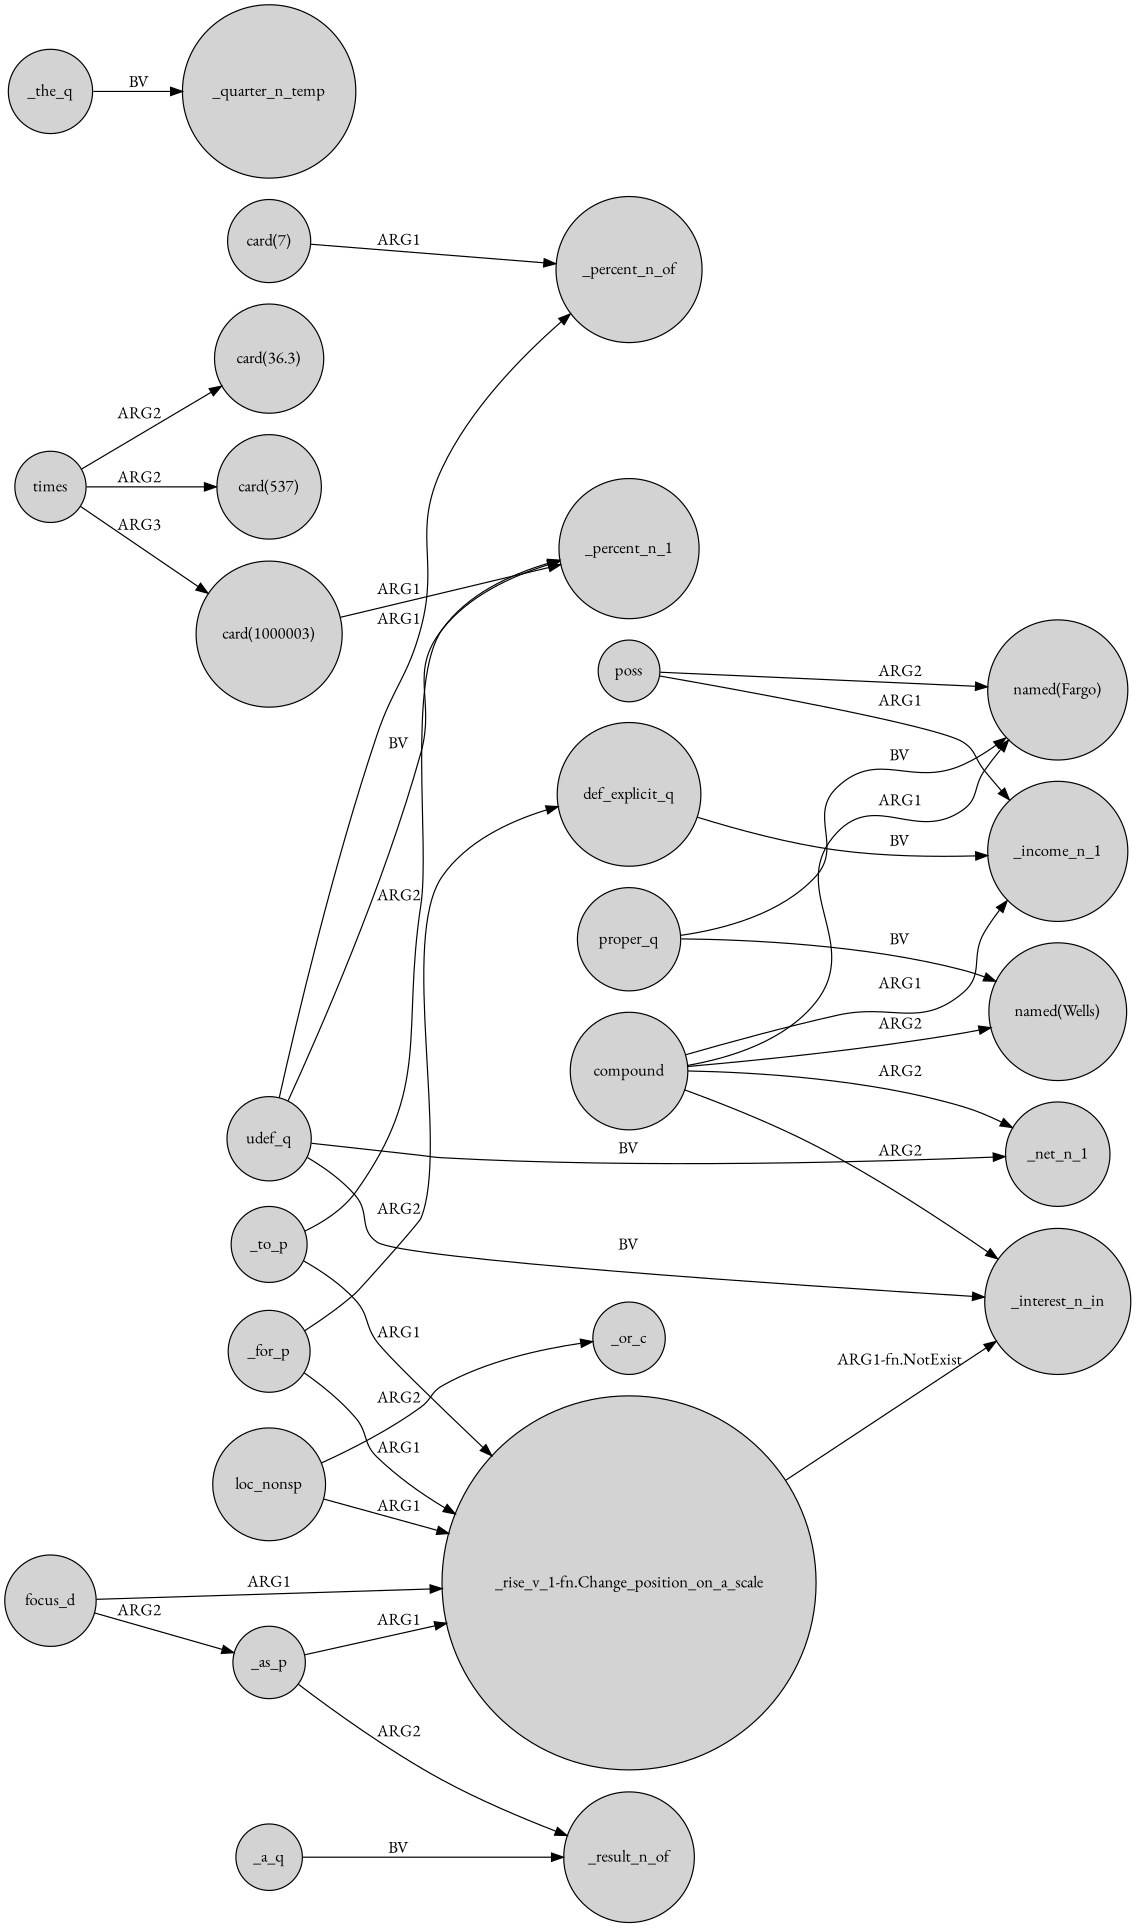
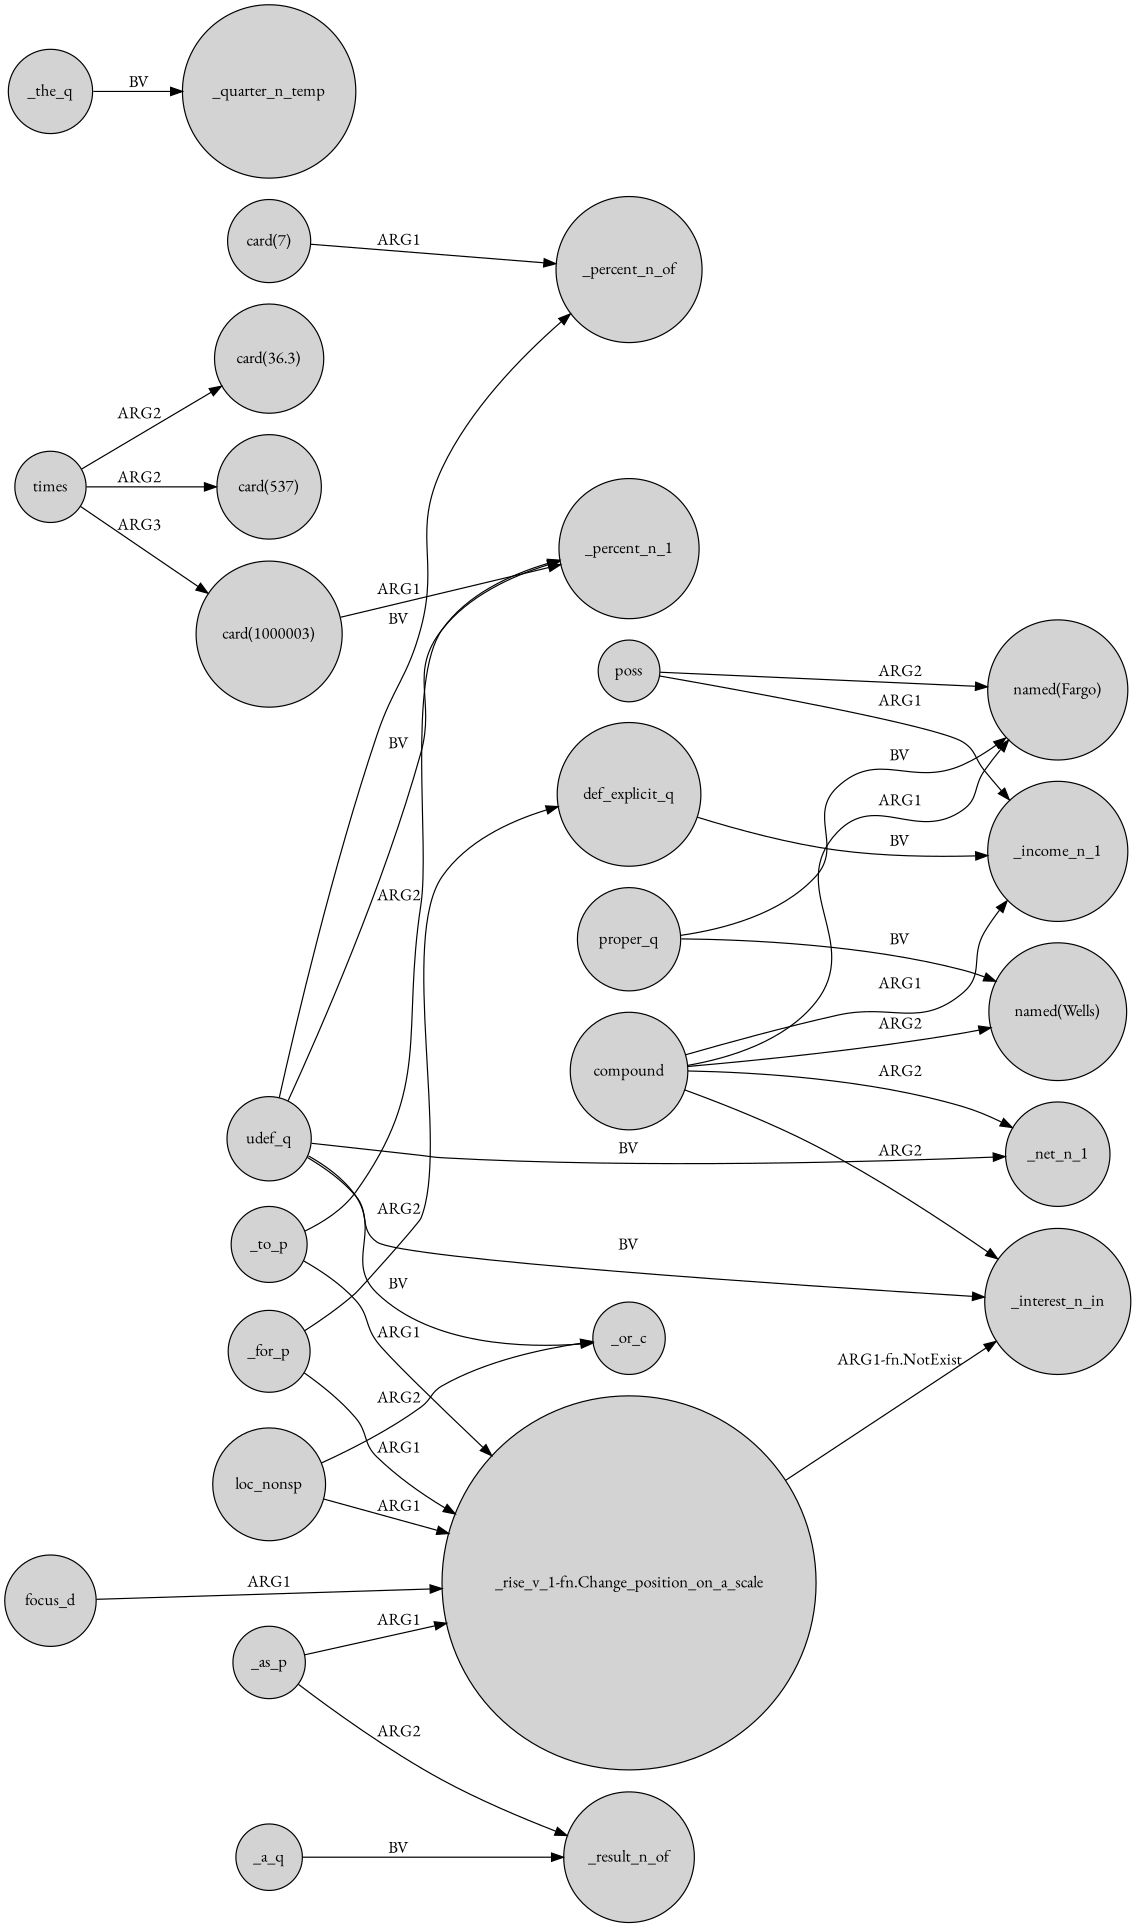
(399, 619) -> (399, 619)
none -> (397, 1309)
(158, 1631) -> none
